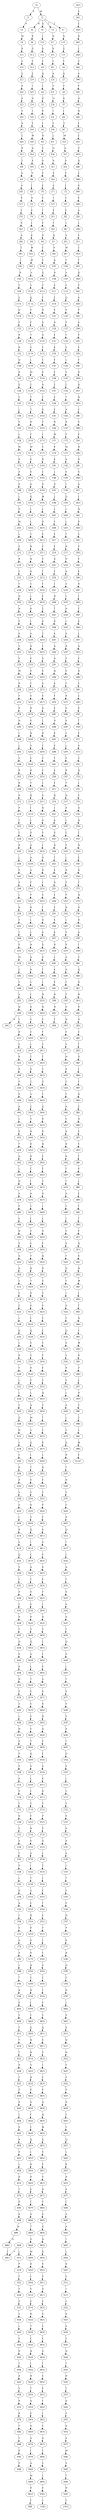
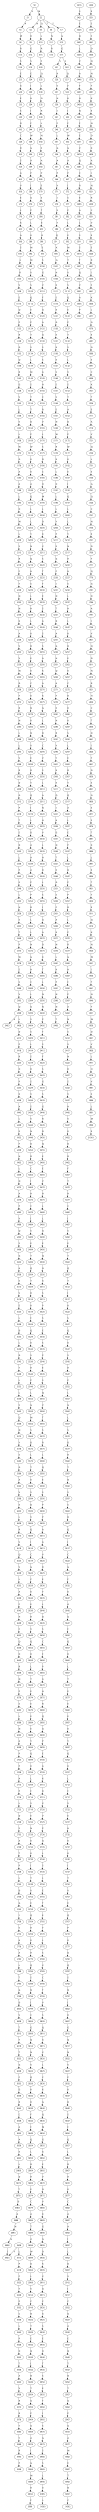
(53, 60) -> (59, 61)
(78, 322) -> none
